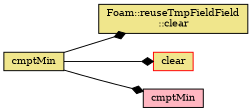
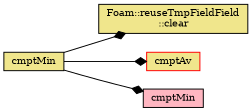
(173, 61) -> (173, 61)
